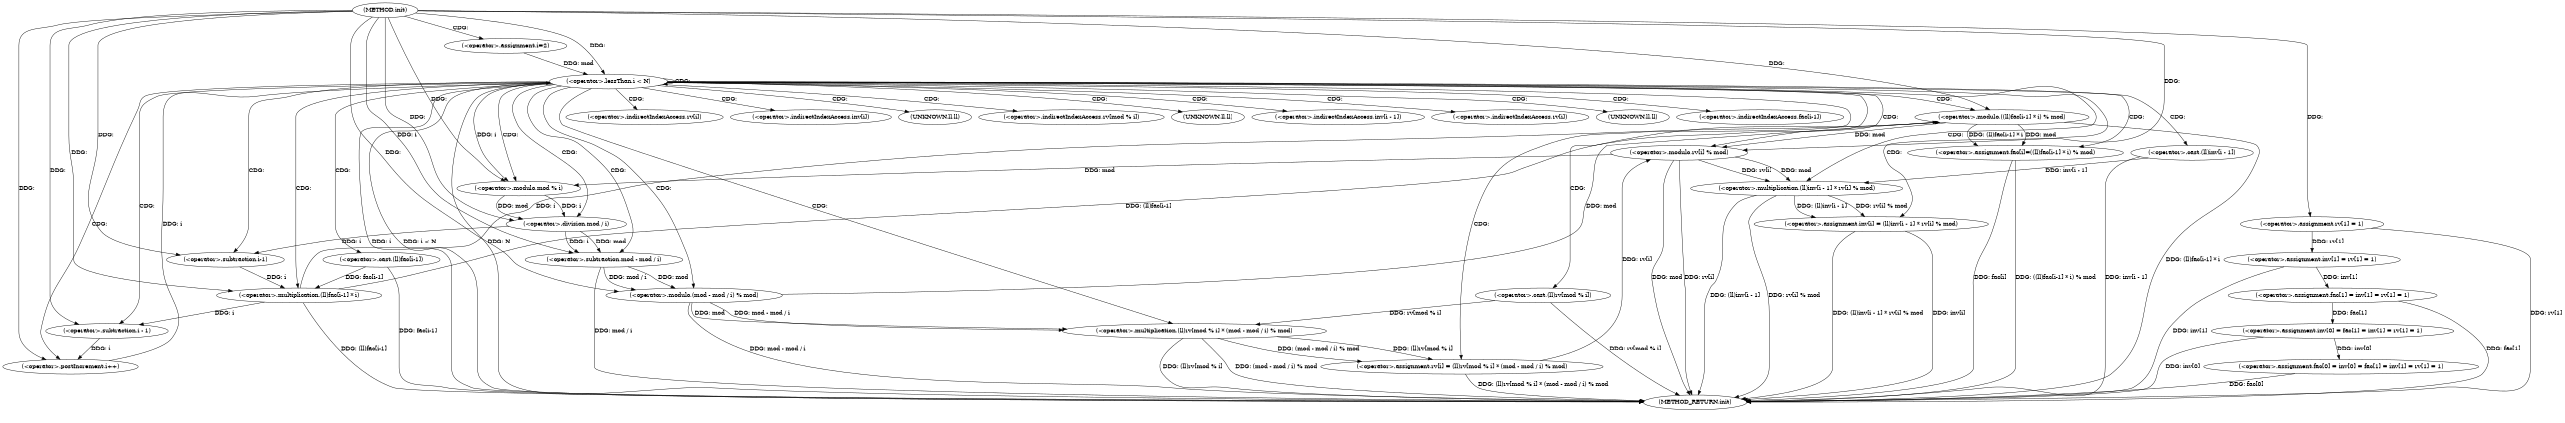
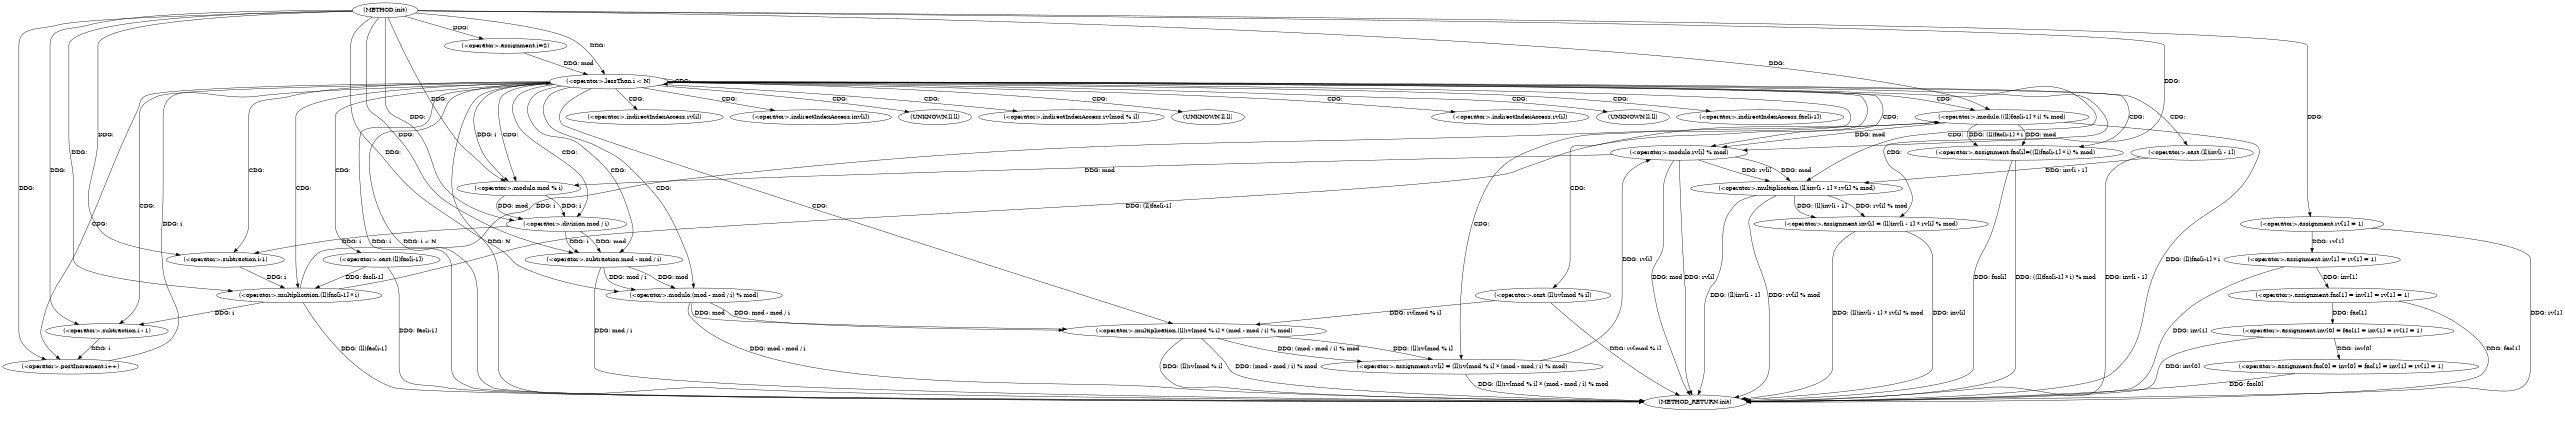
(462, 28) -> (462, 28)
(1338, 117) -> none
(407, 135) -> (407, 135)
(1391, 268) -> none
